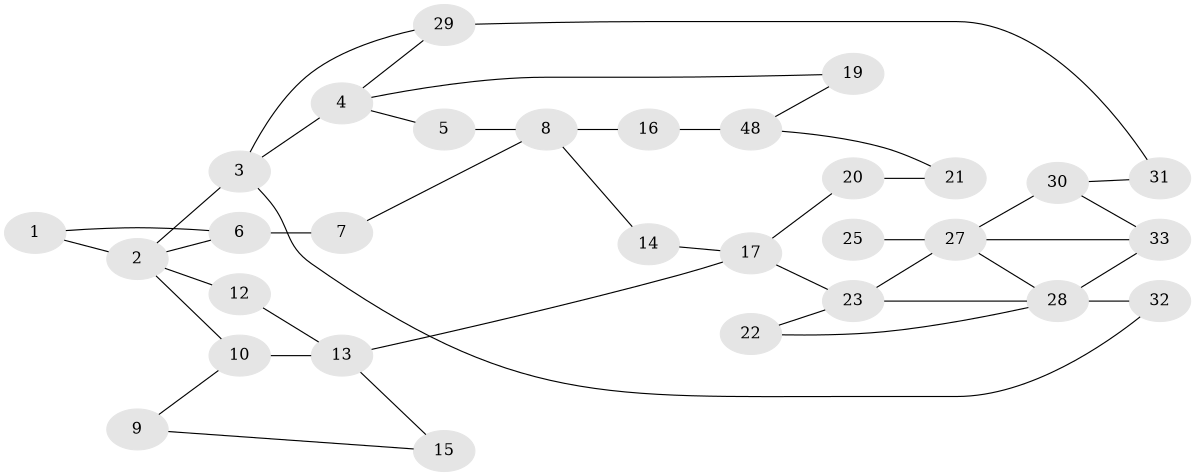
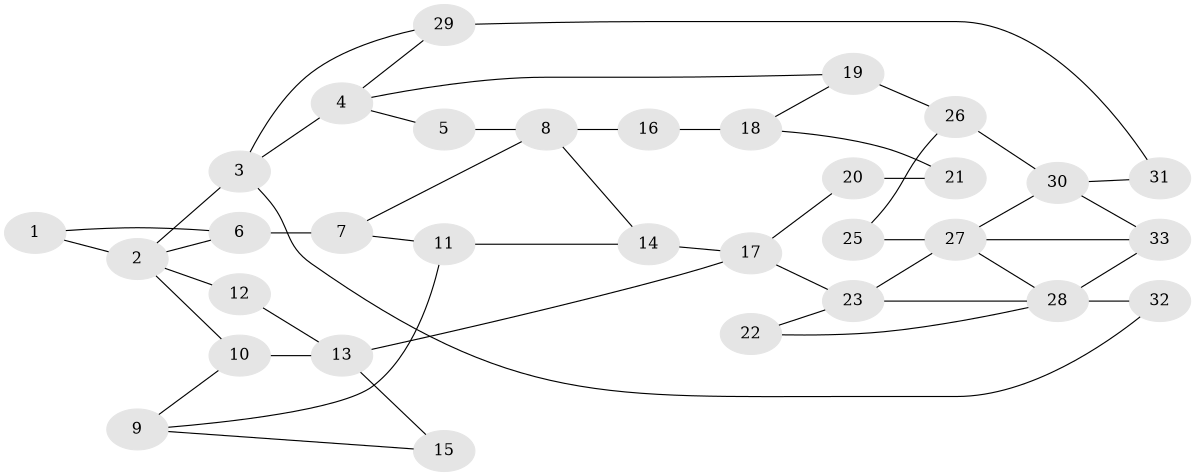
none -> (955, 117)
(751, 130) -> (751, 130)
none -> (444, 244)
